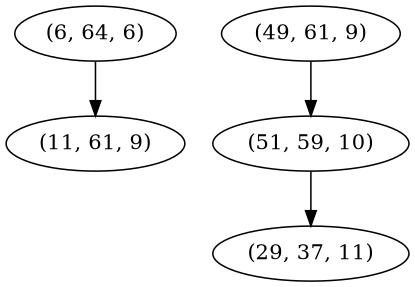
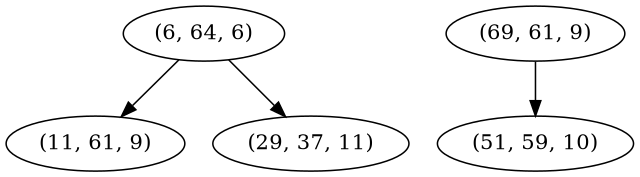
(311, 34) -> (535, 34)
(311, 191) -> (252, 83)
